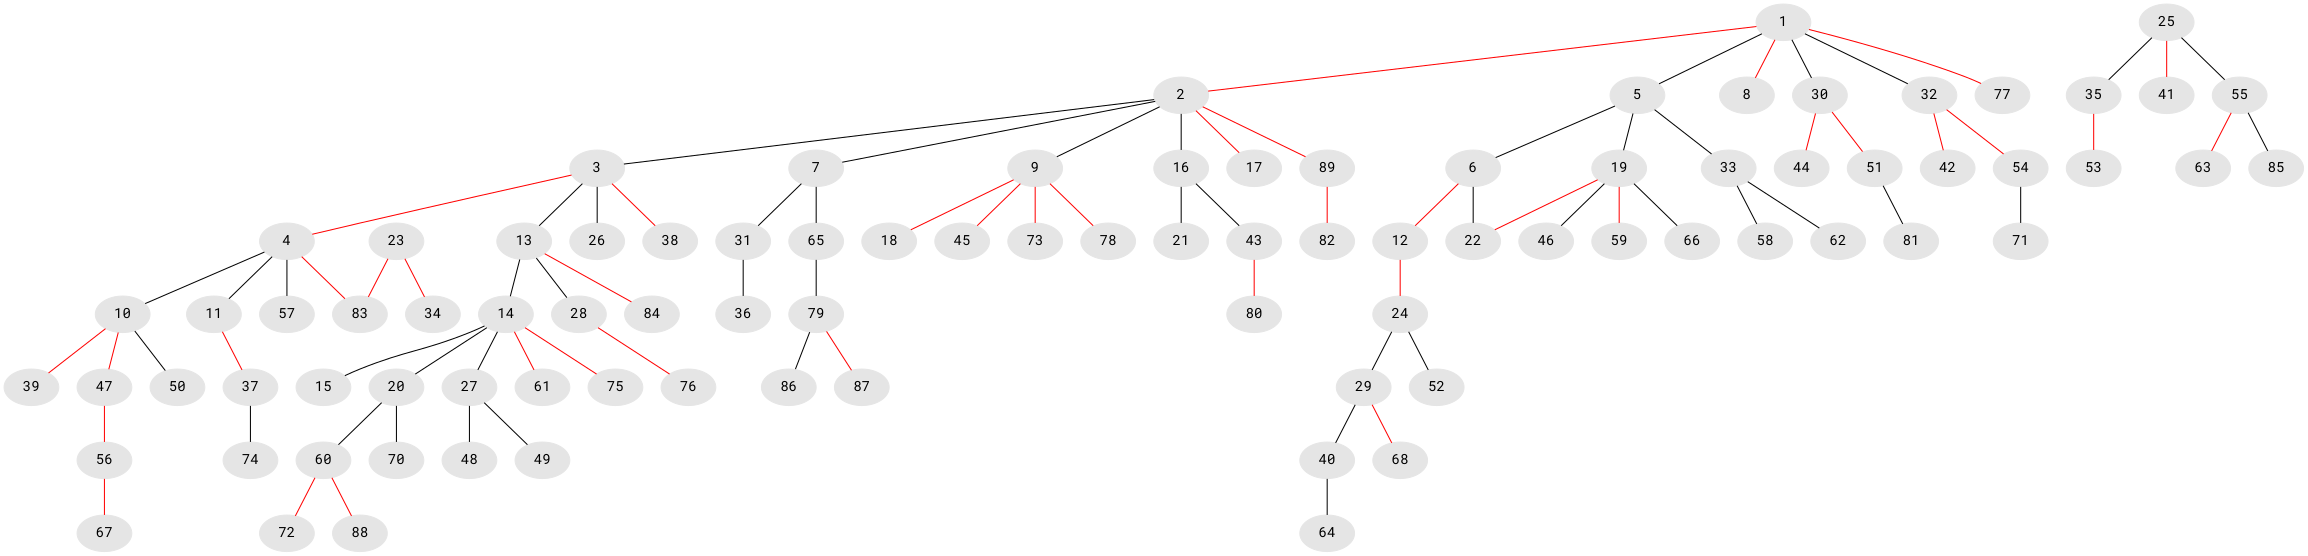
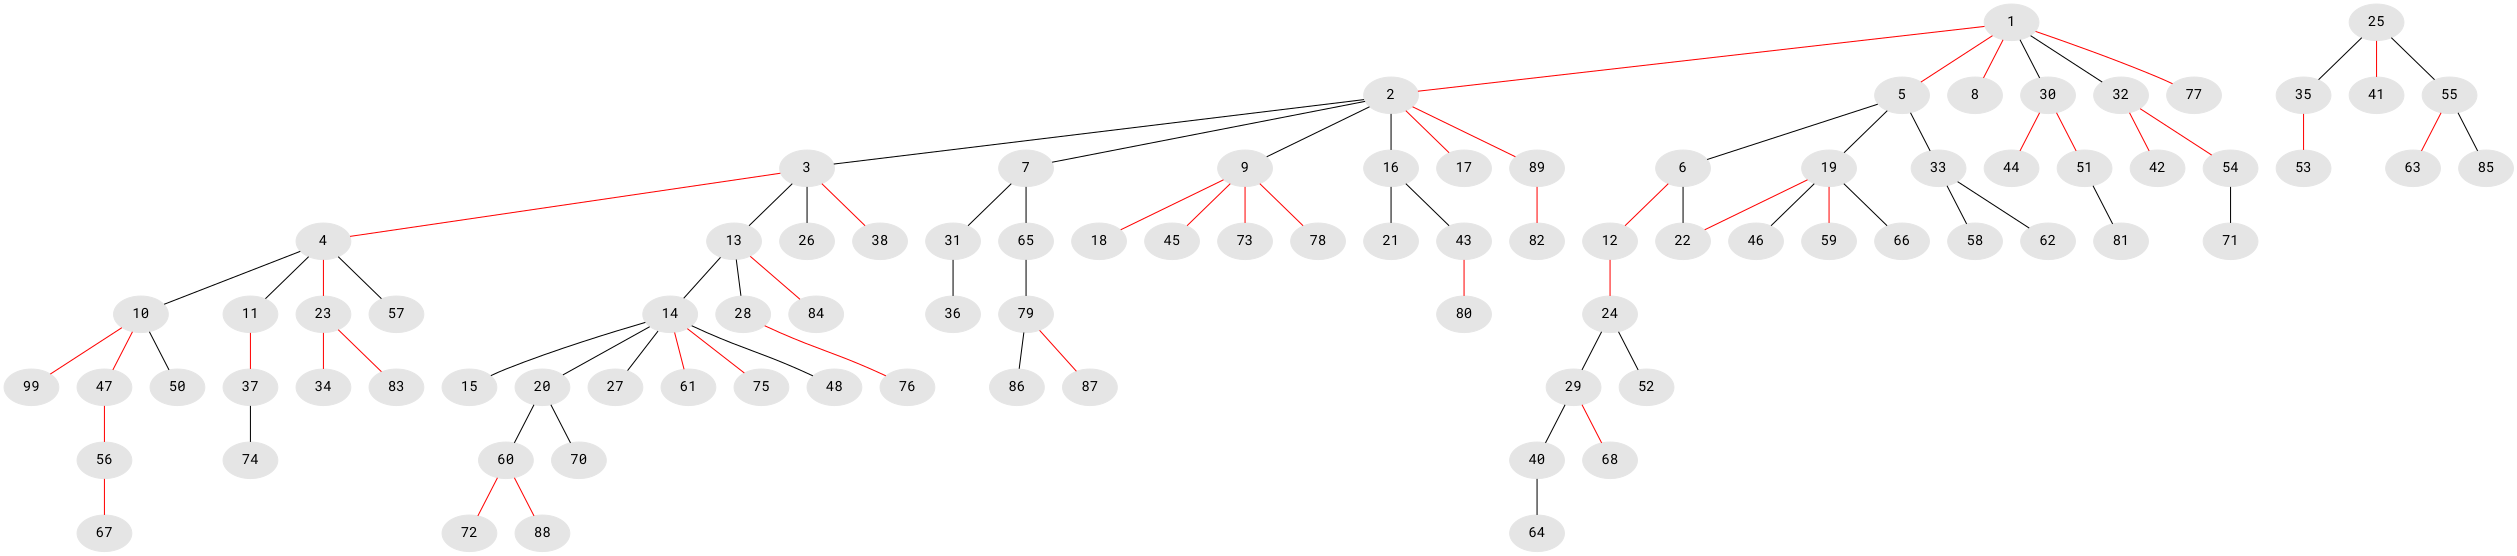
(1710, 59) -> (1957, 59)
(323, 278) -> (323, 278)
(31, 387) -> (31, 387)
(469, 424) -> (752, 351)
(542, 460) -> none
